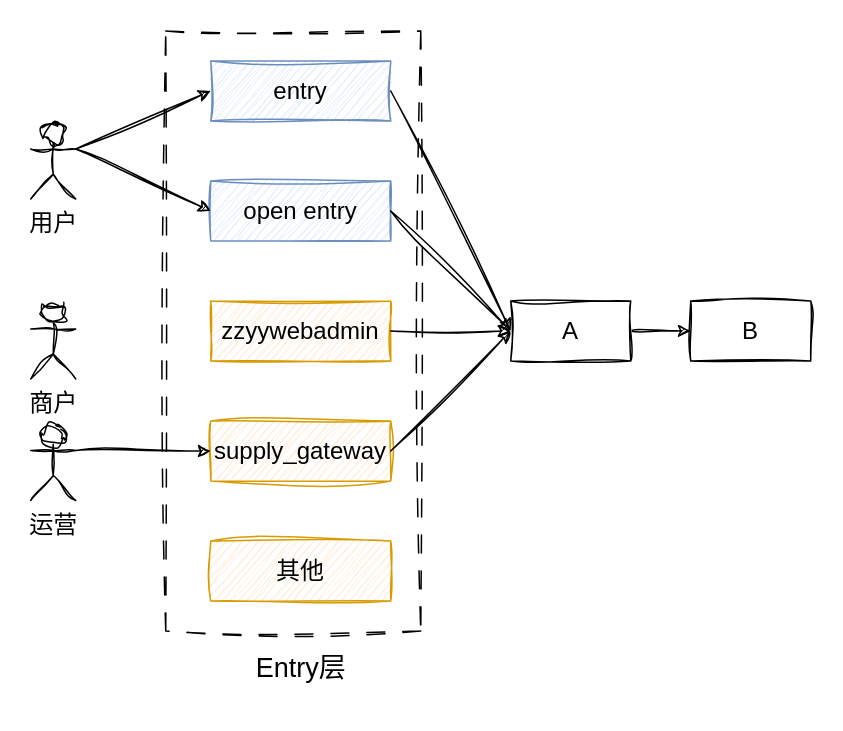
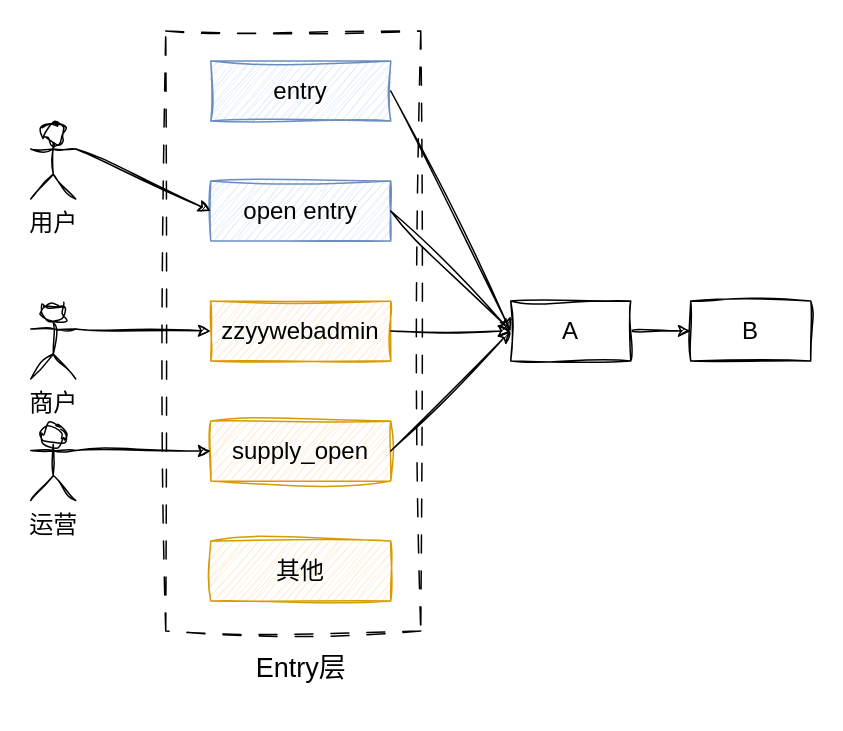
(119, 130) -> none
none -> (118, 329)
(301, 451) -> (301, 451)
